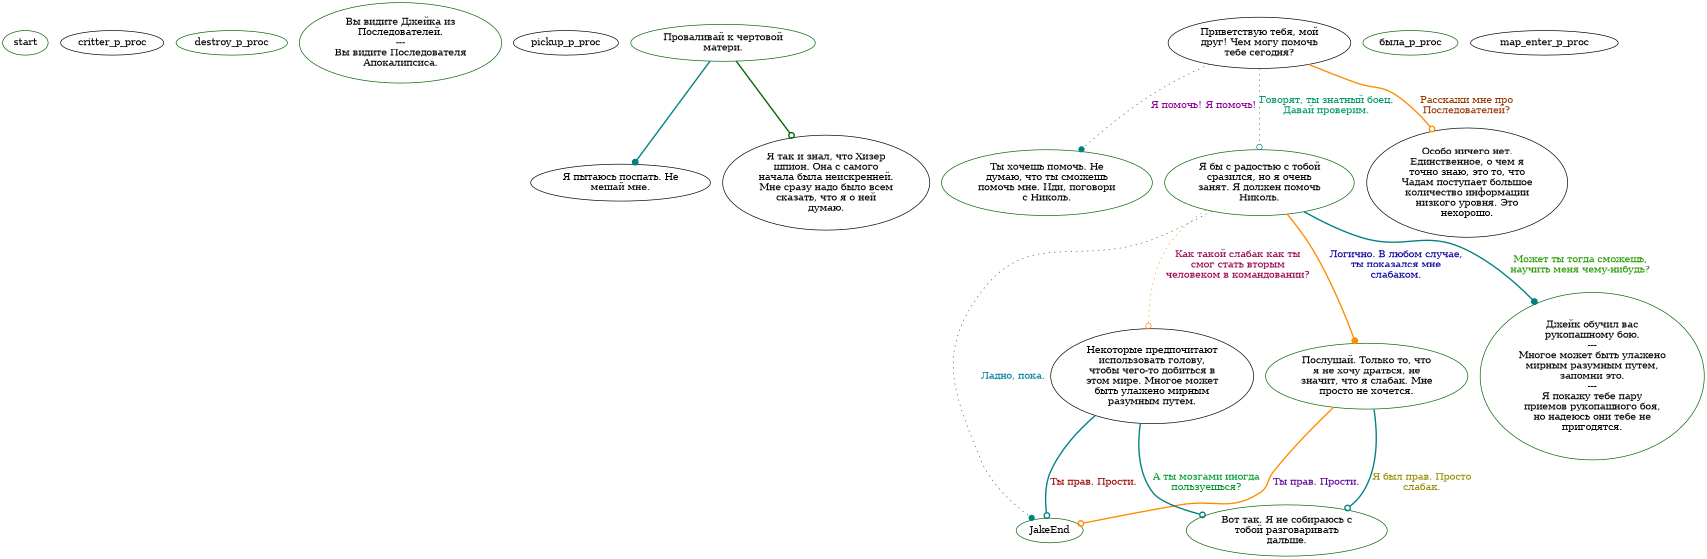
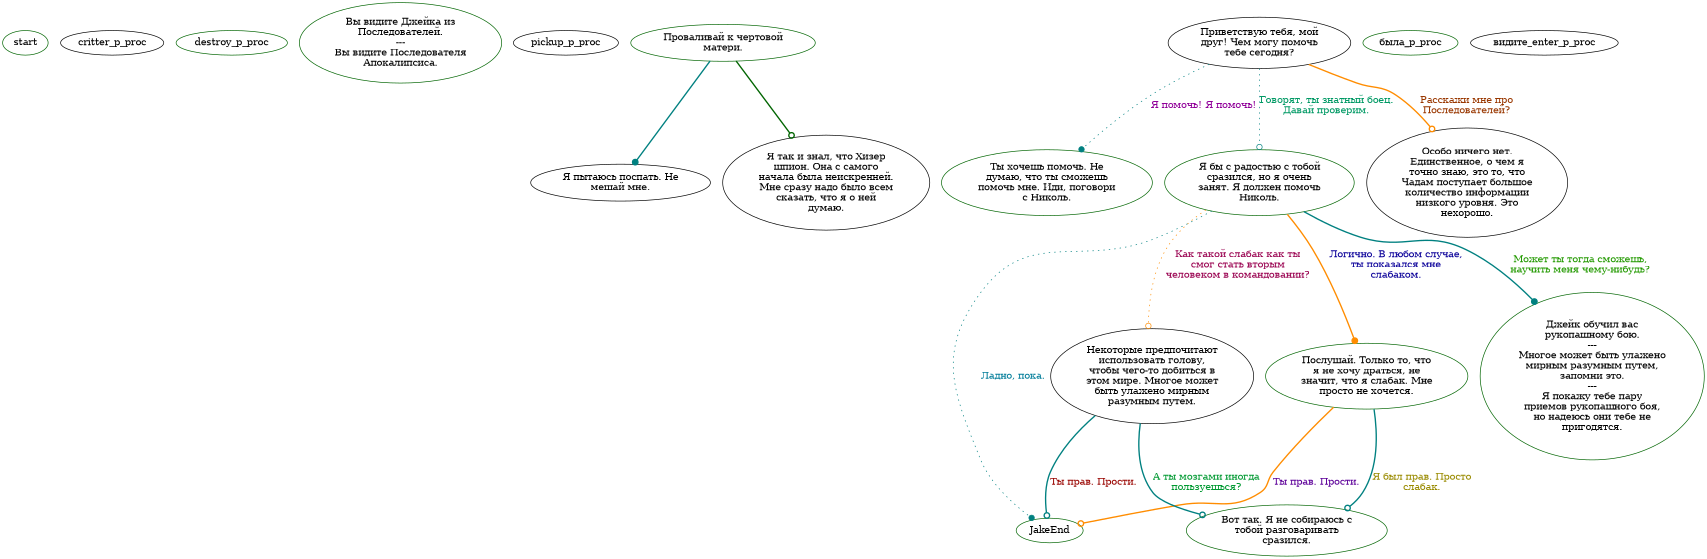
(1544, 43) -> (1544, 43)
(1287, 530) -> (1287, 530)
